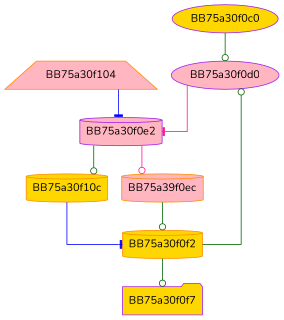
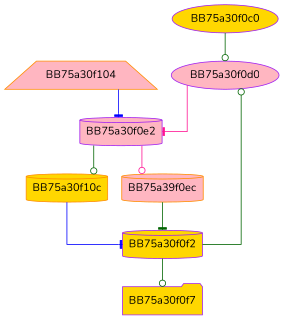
(162, 213) -> (162, 214)
(162, 244) -> (162, 244)
